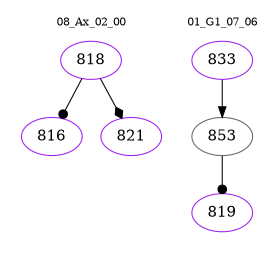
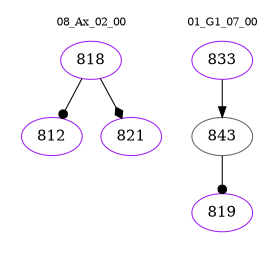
(223, 23) -> (223, 23)
(52, 137) -> (52, 137)
(222, 137) -> (222, 137)
